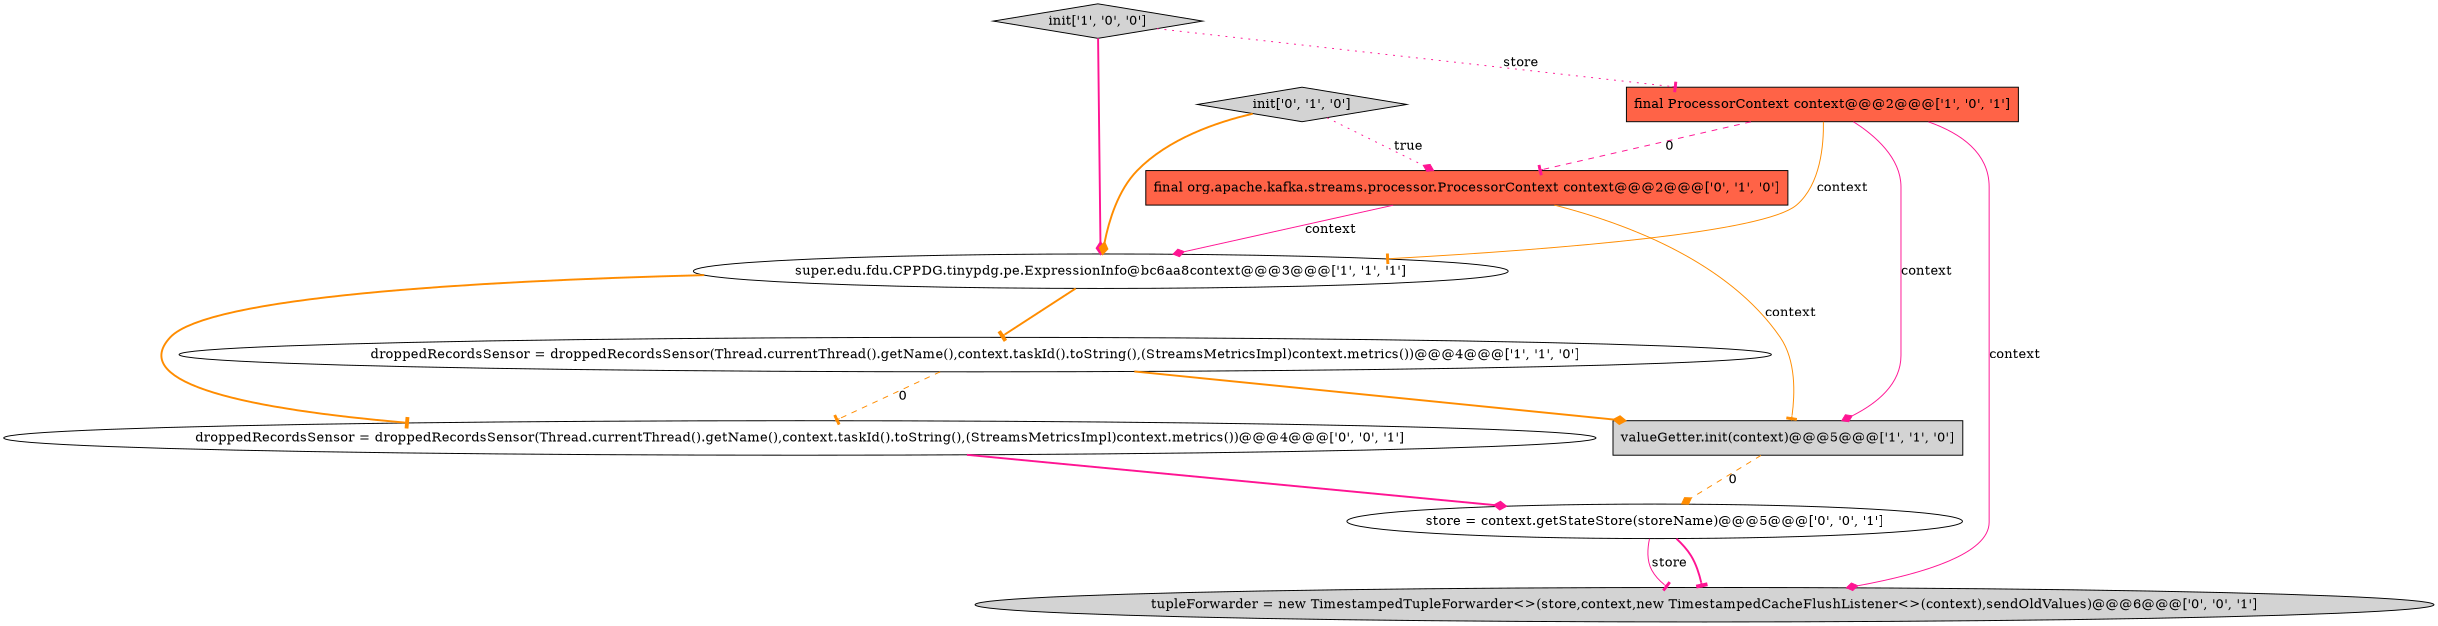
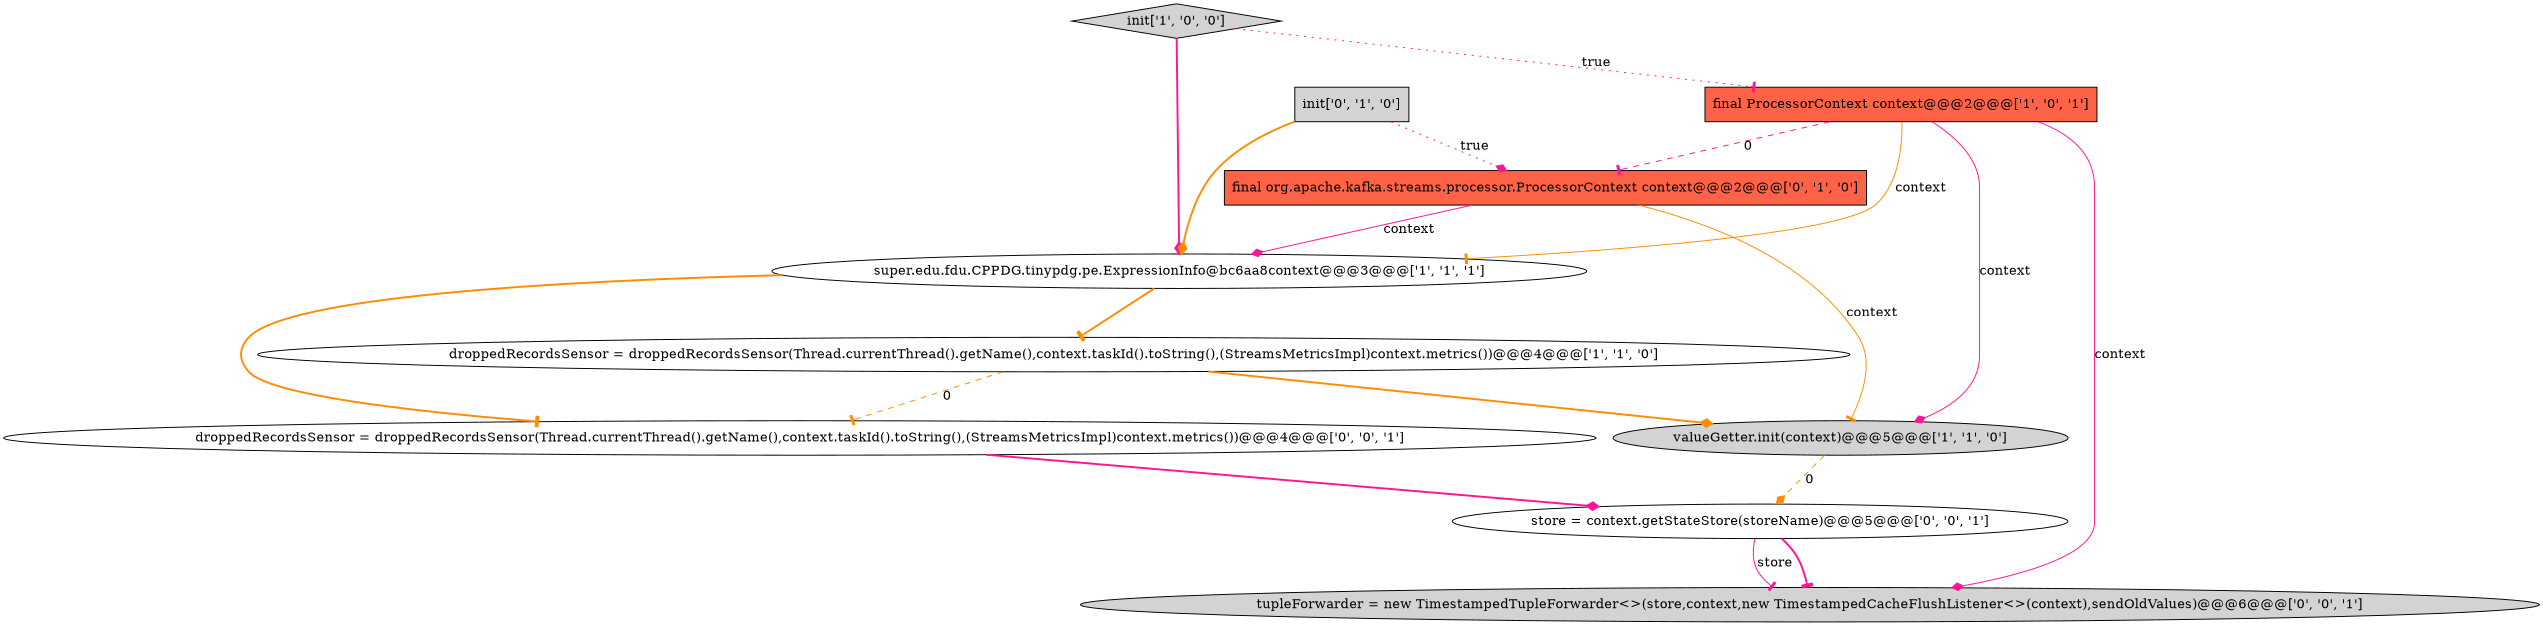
(1521, 63) -> (1597, 63)
(1302, 104) -> (1352, 104)
(1788, 438) -> (1841, 438)
